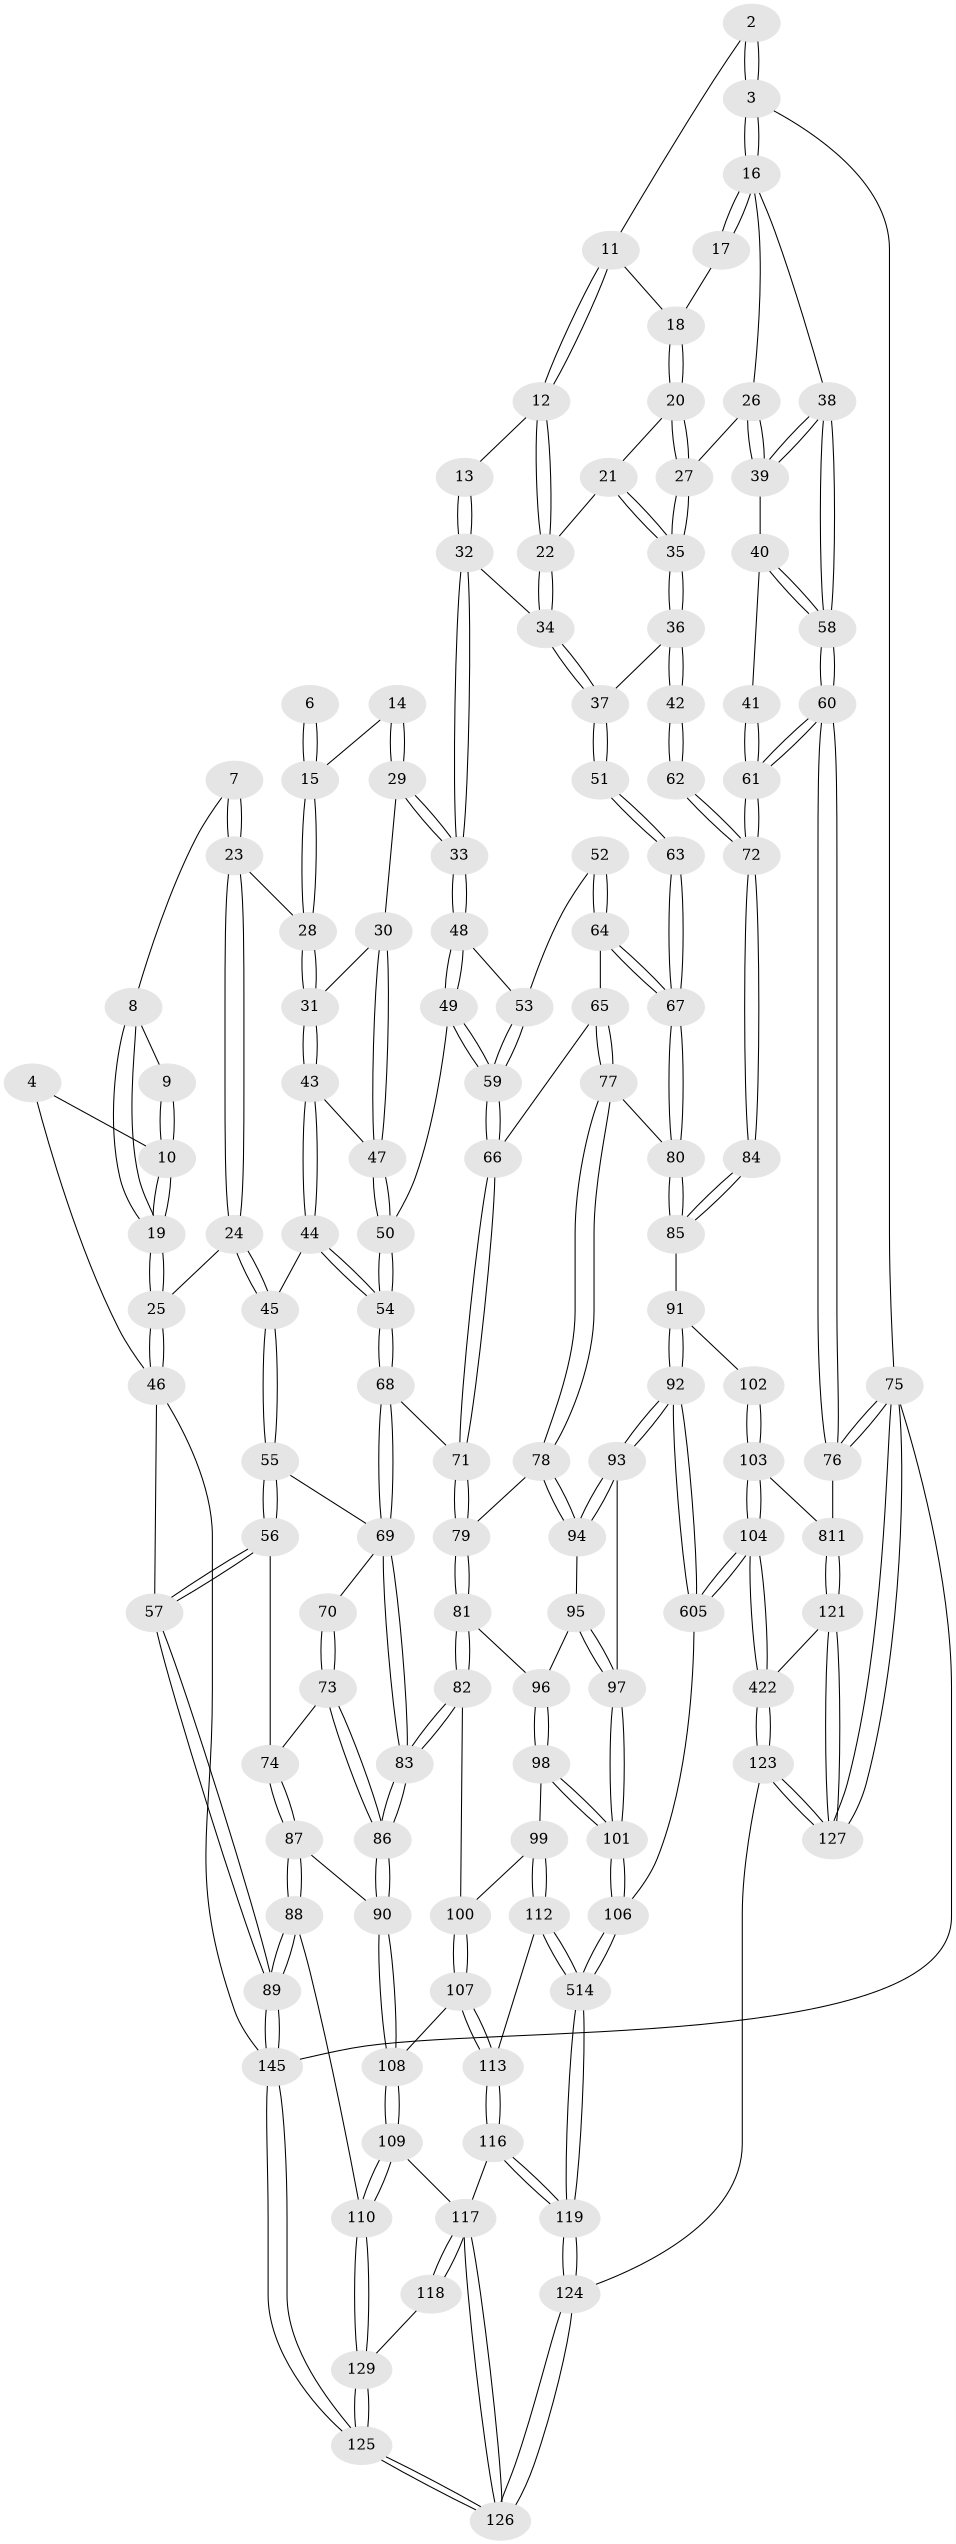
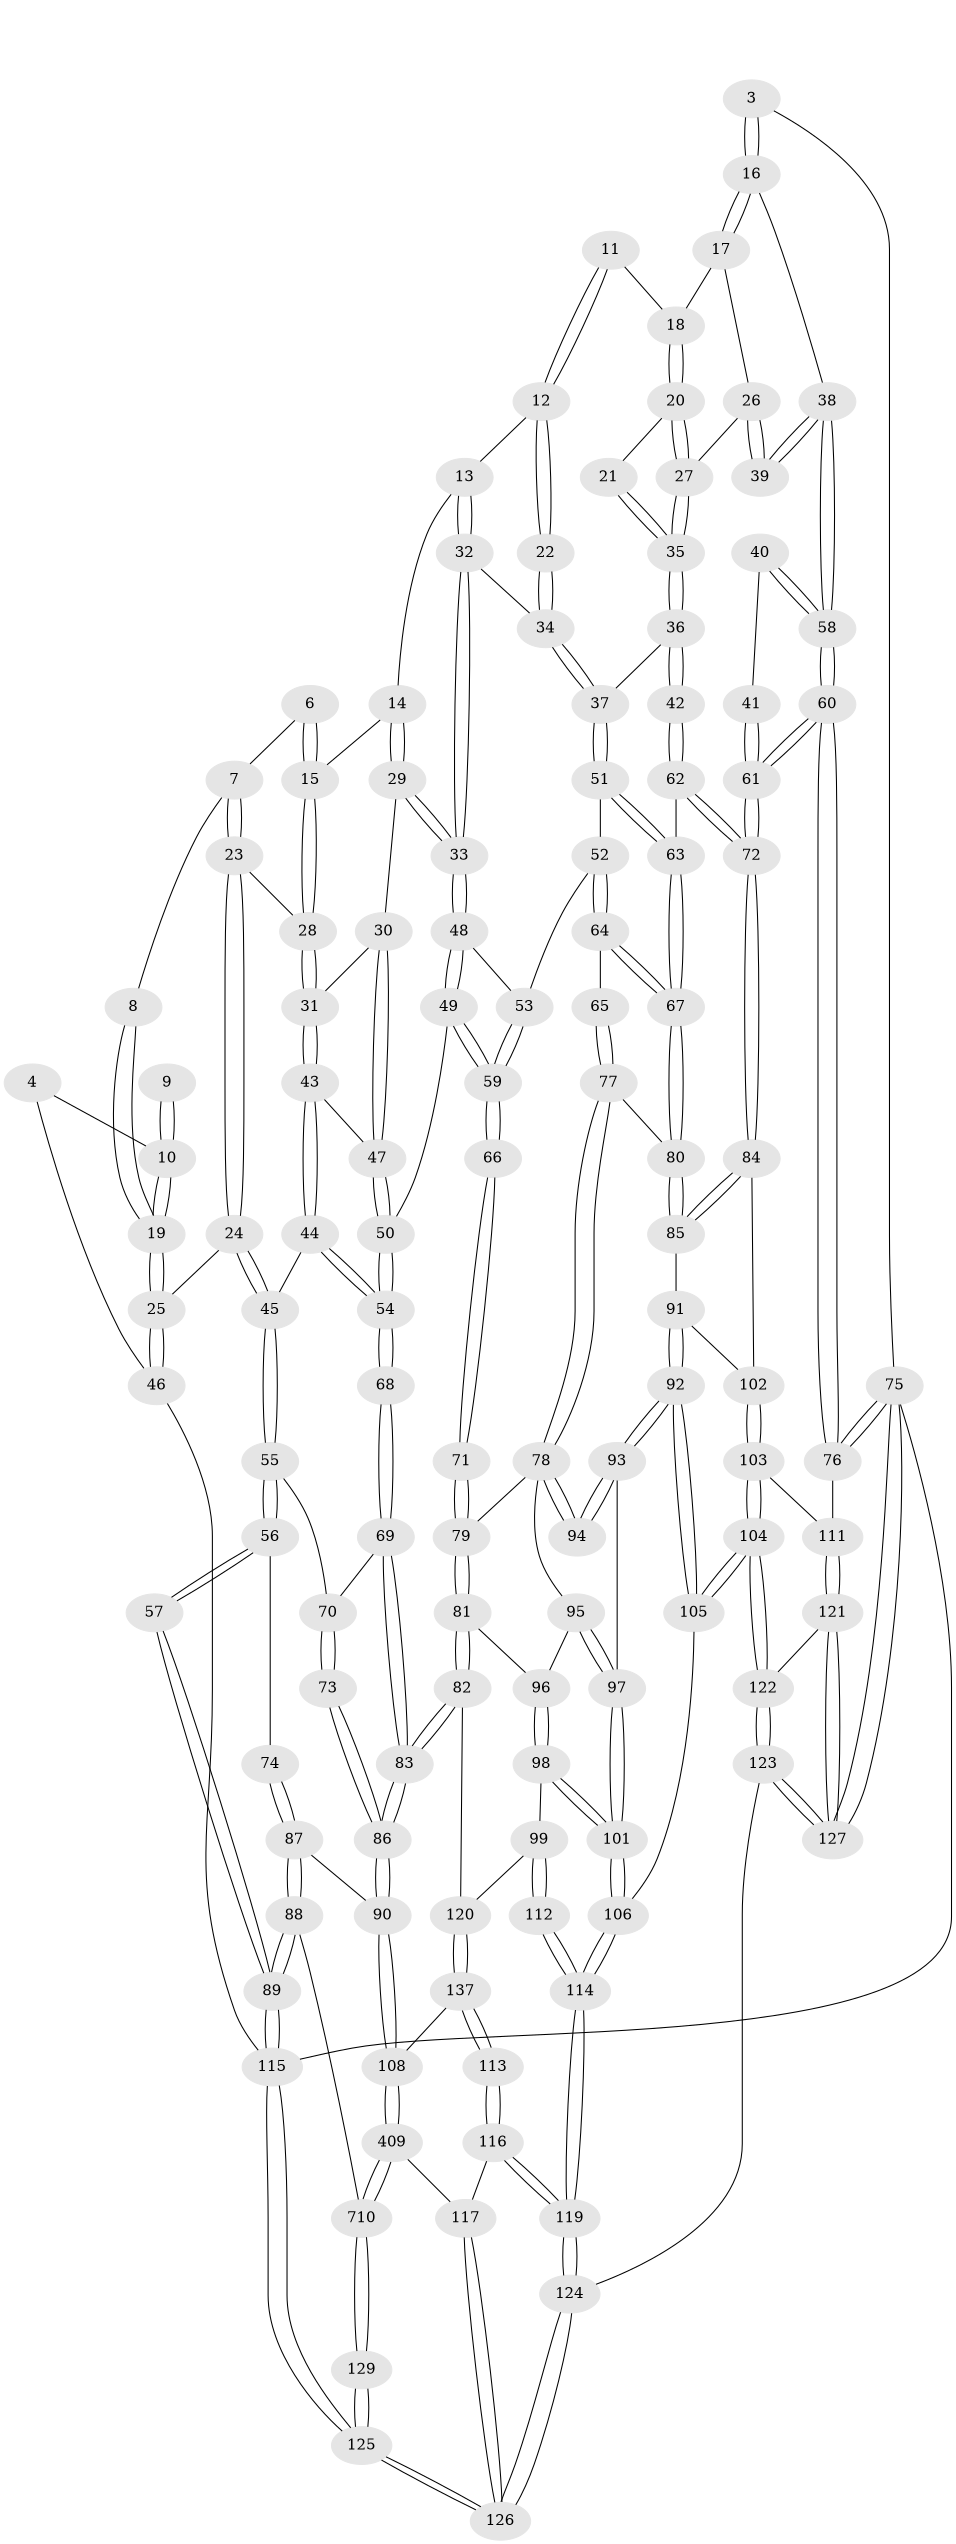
(752, 23) -> none
(760, 288) -> (736, 326)
(577, 515) -> none
(760, 515) -> none
none -> (411, 586)
none -> (272, 742)
none -> (600, 818)
none -> (676, 818)
(150, 1045) -> none
(547, 1083) -> none
none -> (753, 1272)
(424, 1423) -> none
(156, 1499) -> none
(328, 1499) -> (313, 1533)
(833, 1537) -> (833, 1537)
(577, 1575) -> (536, 1541)
(694, 1613) -> (694, 1613)
(763, 1689) -> (763, 1689)
(299, 1726) -> none
(461, 1916) -> (461, 1916)
(461, 1991) -> (461, 1991)
(516, 1991) -> none
(580, 1991) -> (580, 1991)
(272, 2067) -> (272, 2067)
(392, 2143) -> (392, 2143)
(362, 2218) -> (362, 2218)
(431, 2294) -> none
